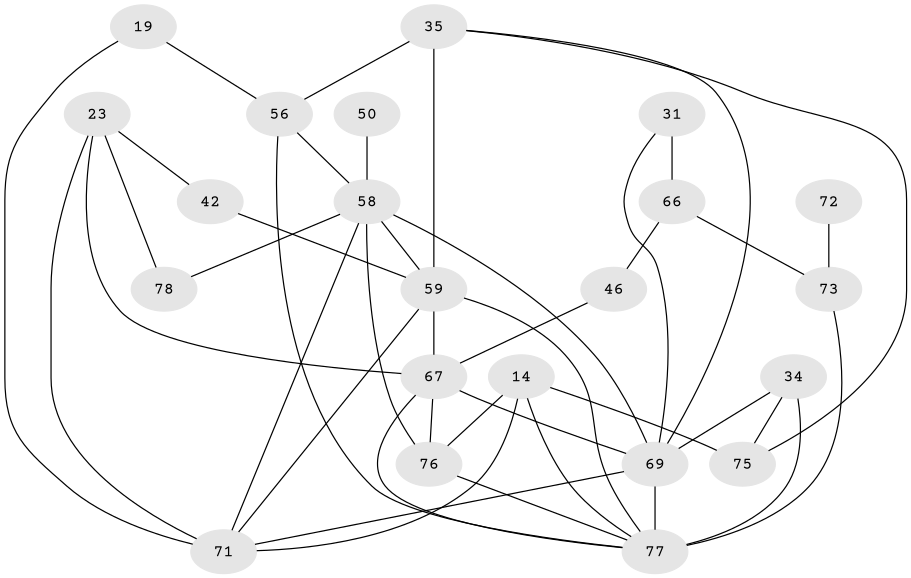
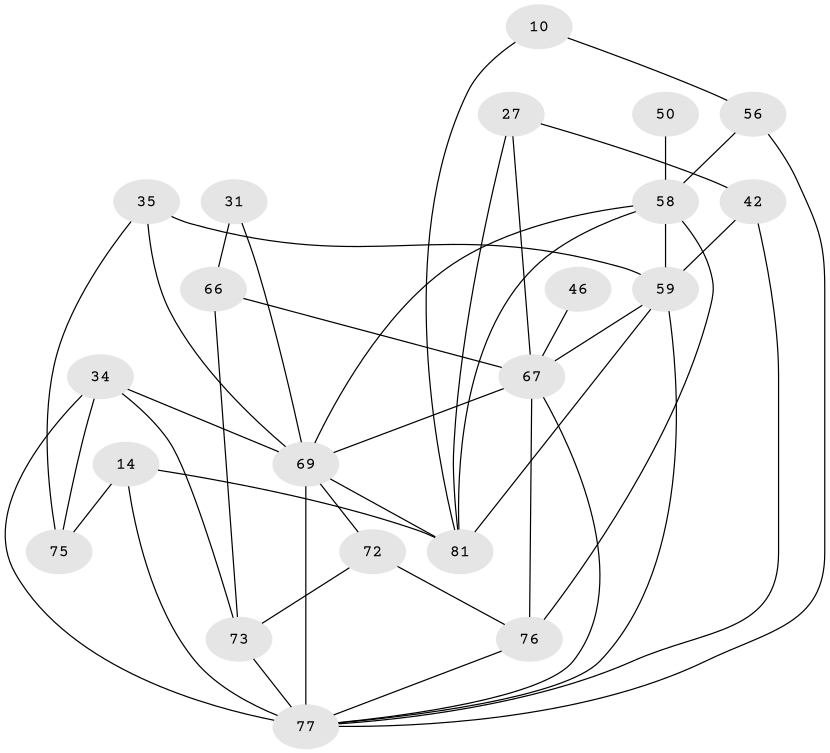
(143, 27) -> (539, 27)
(357, 70) -> none
(97, 114) -> (511, 114)
(648, 239) -> (373, 333)
(164, 289) -> none
(475, 421) -> (451, 596)
none -> (194, 496)
none -> (346, 516)
(224, 552) -> (460, 552)
none -> (739, 622)
